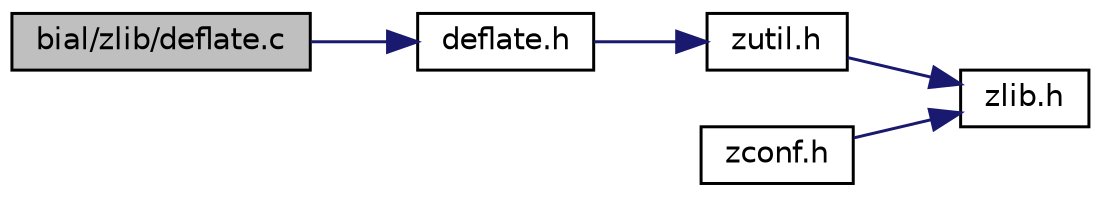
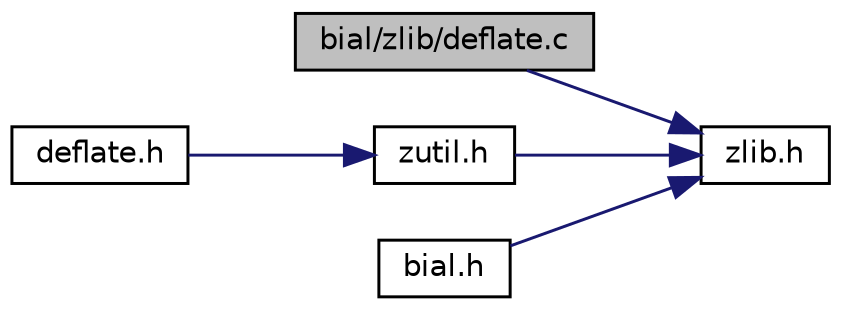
(349, 42) -> (600, 97)
(777, 155) -> (445, 268)
